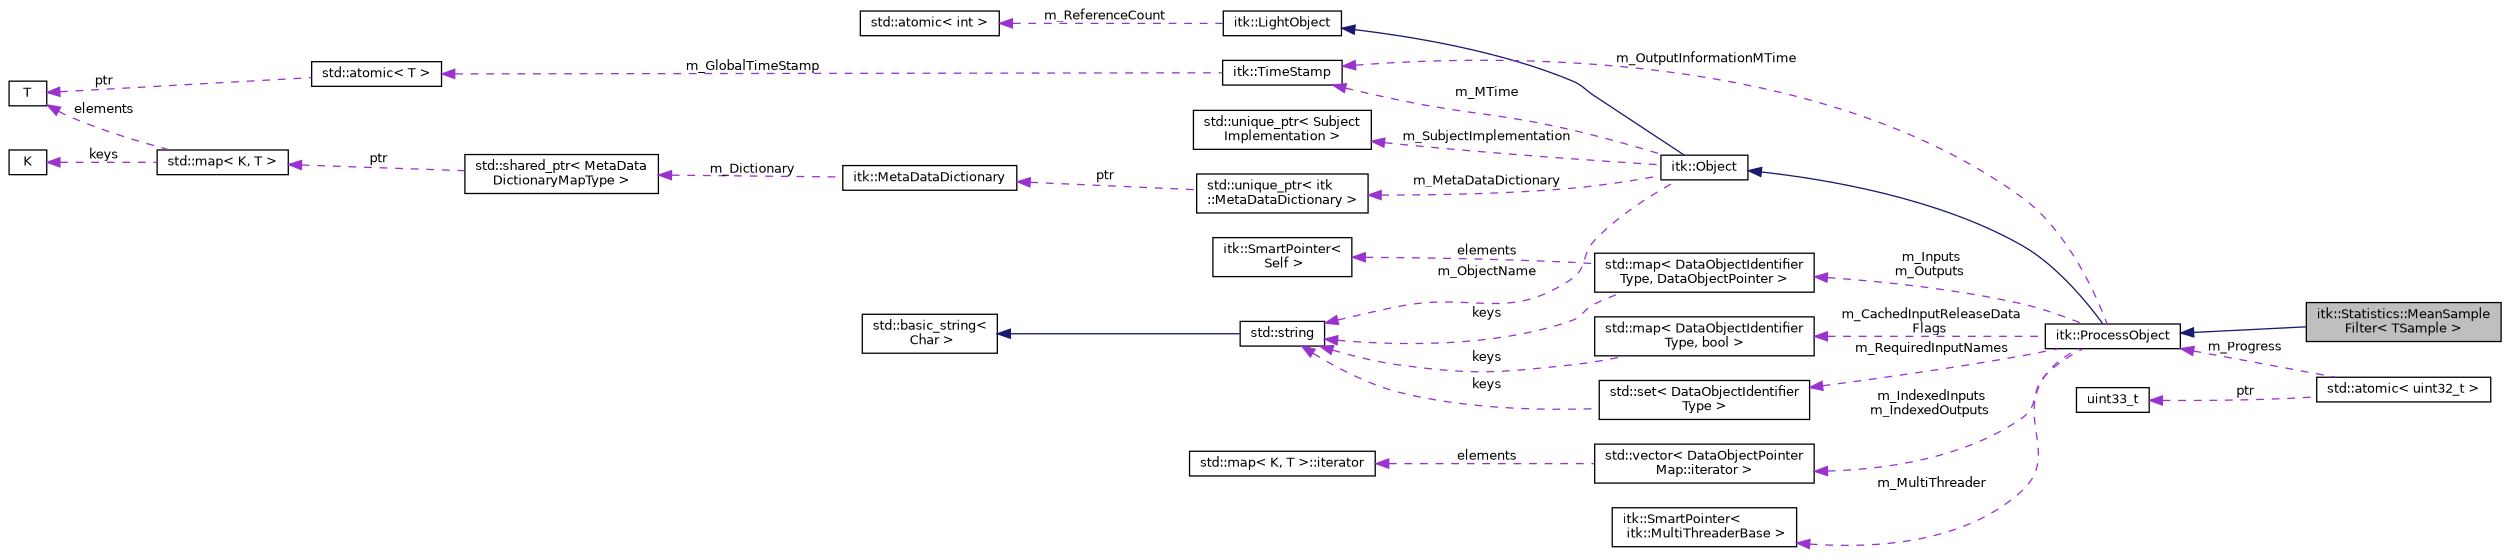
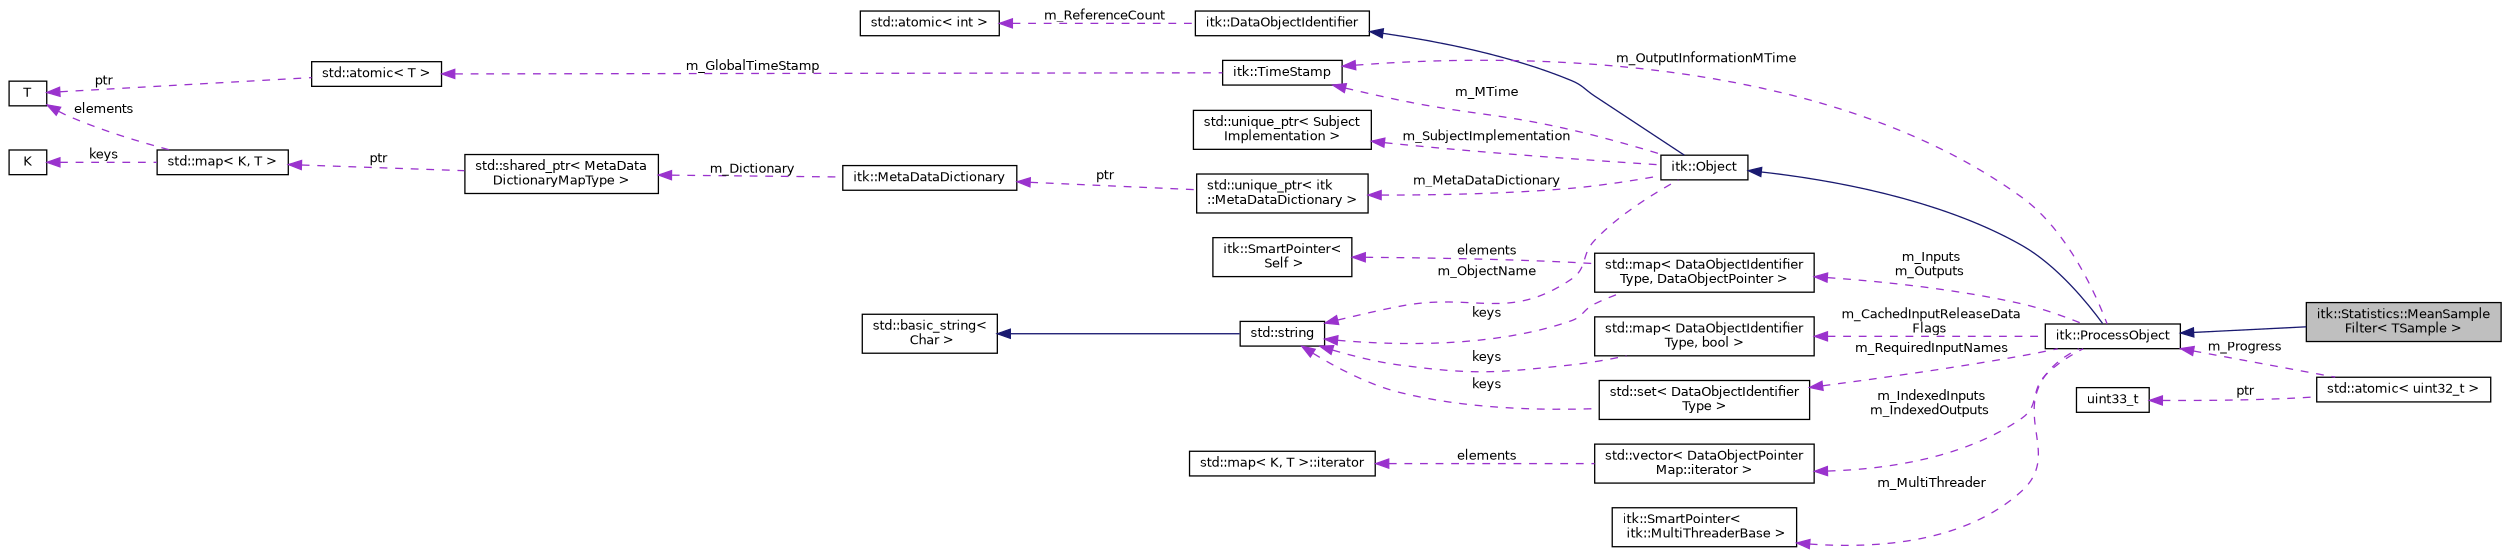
(1282, 23) -> (1282, 23)
